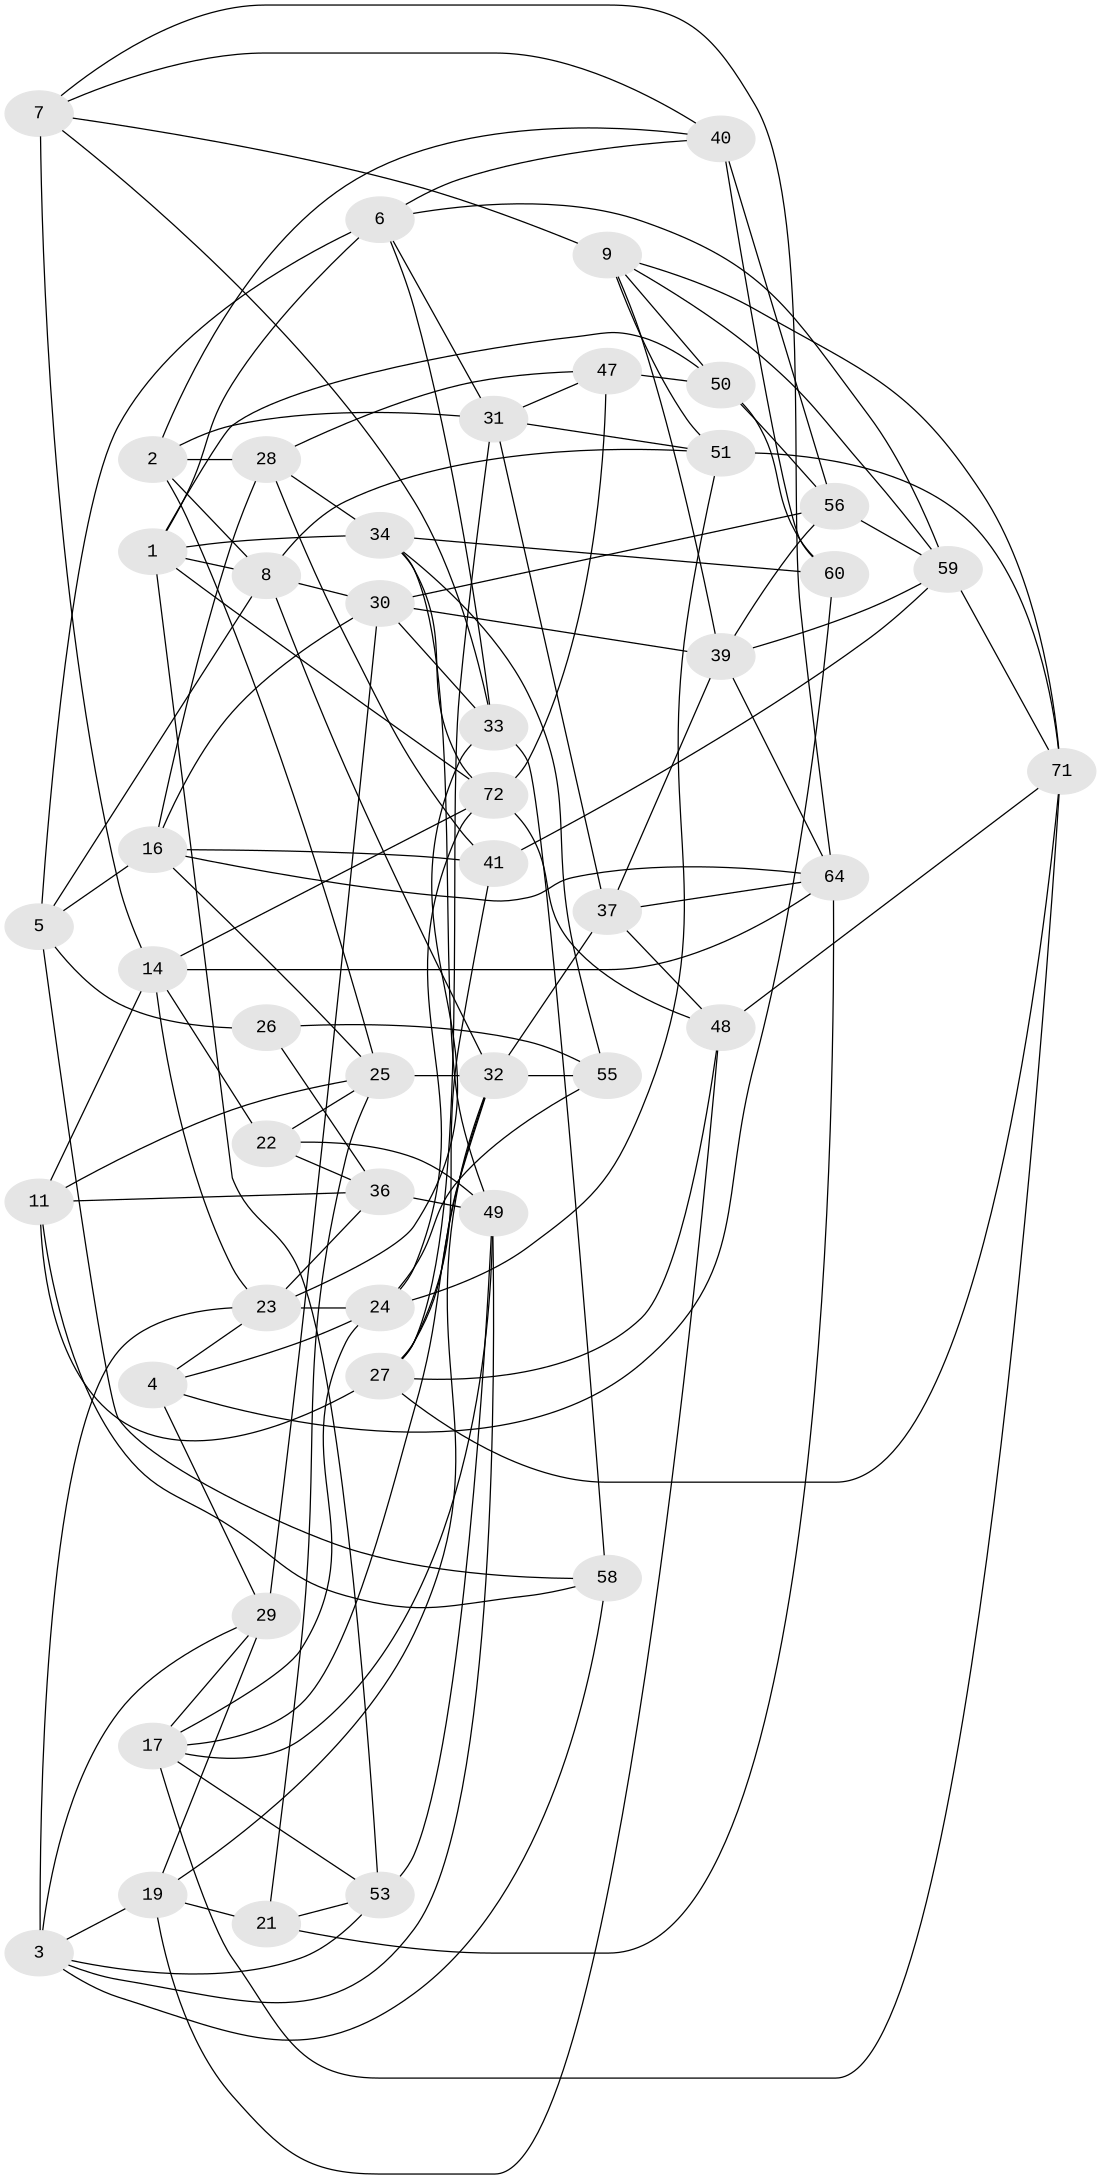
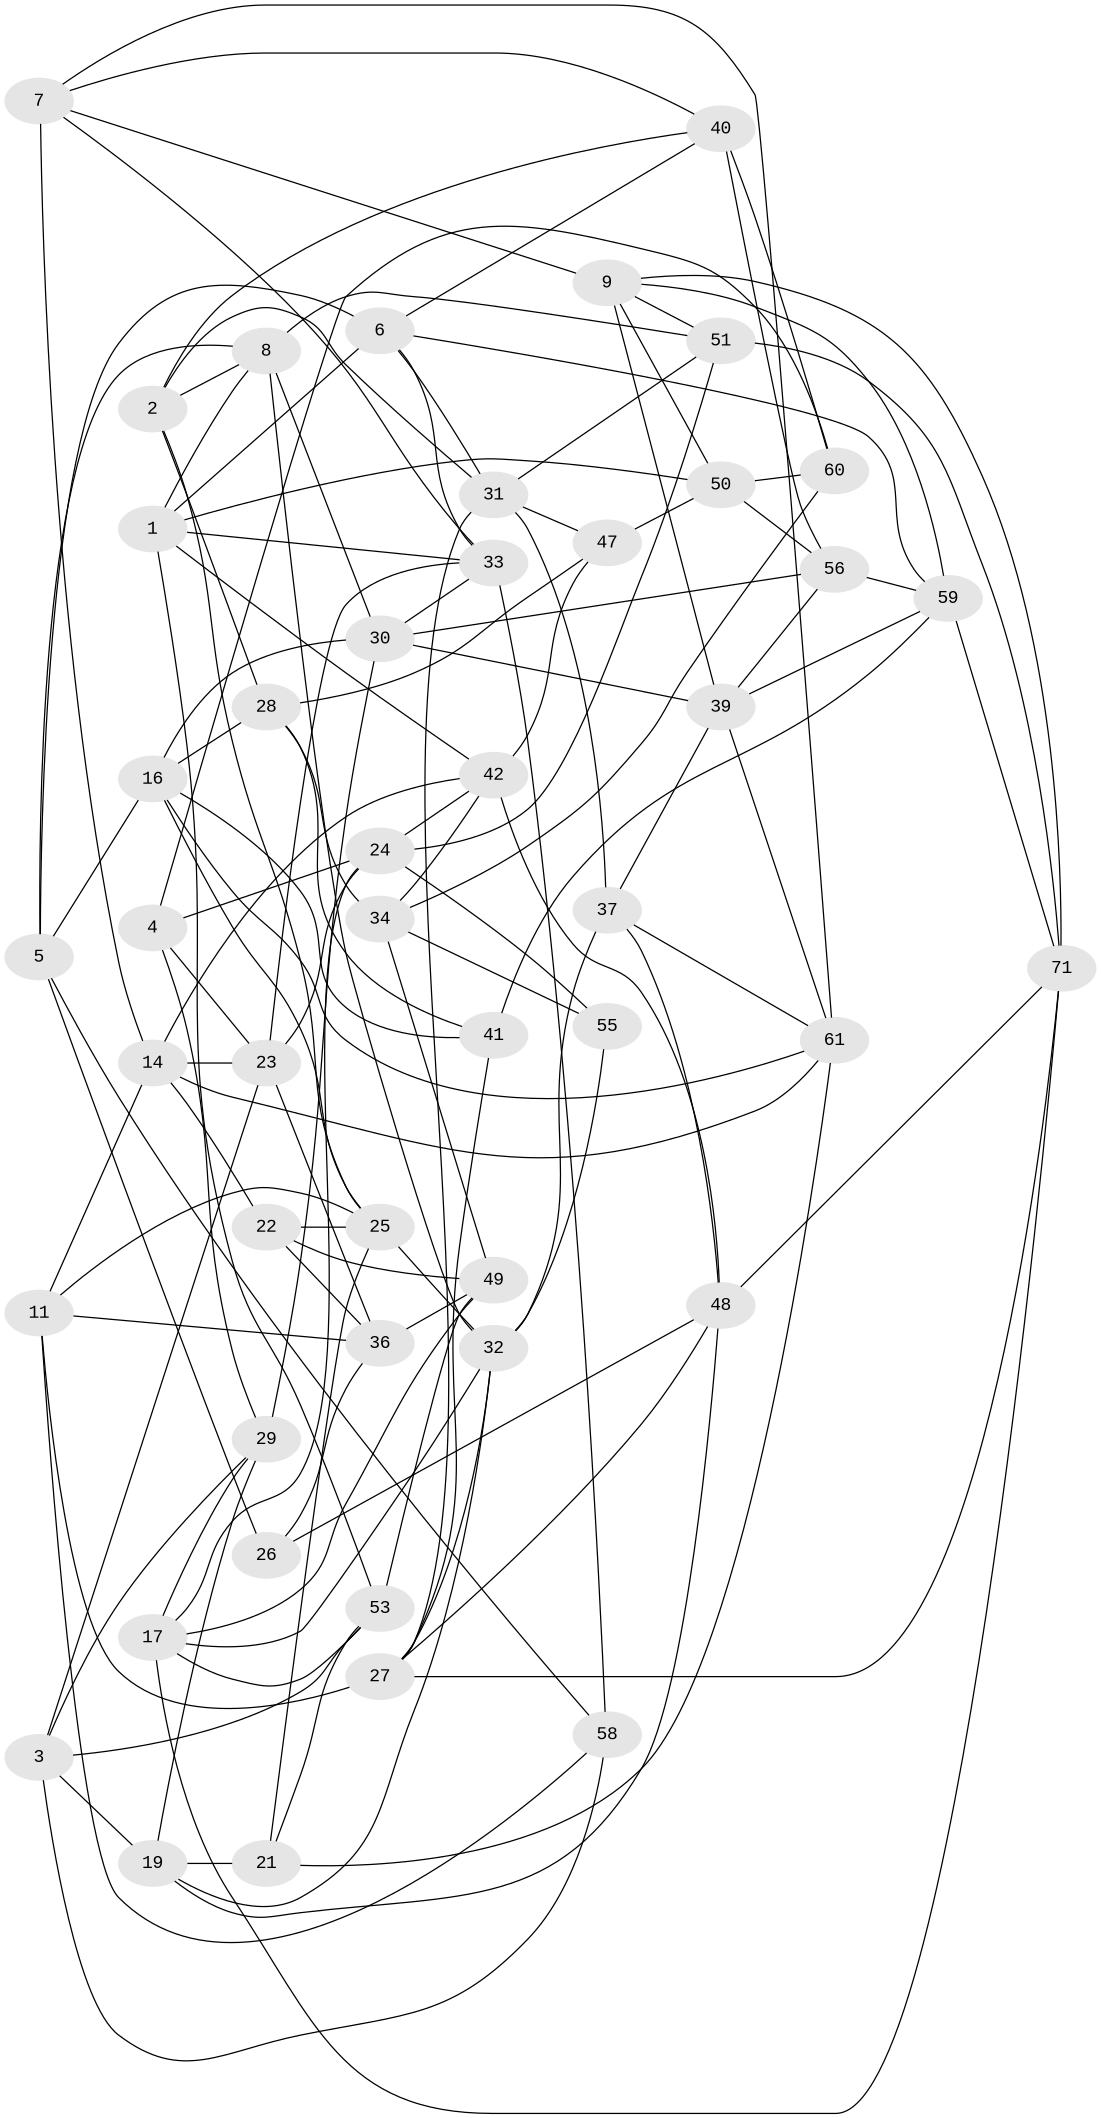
(266, 539) -> (323, 546)
(494, 795) -> (494, 775)
(835, 877) -> (835, 1040)
(443, 1029) -> (493, 1430)
(464, 1774) -> none
